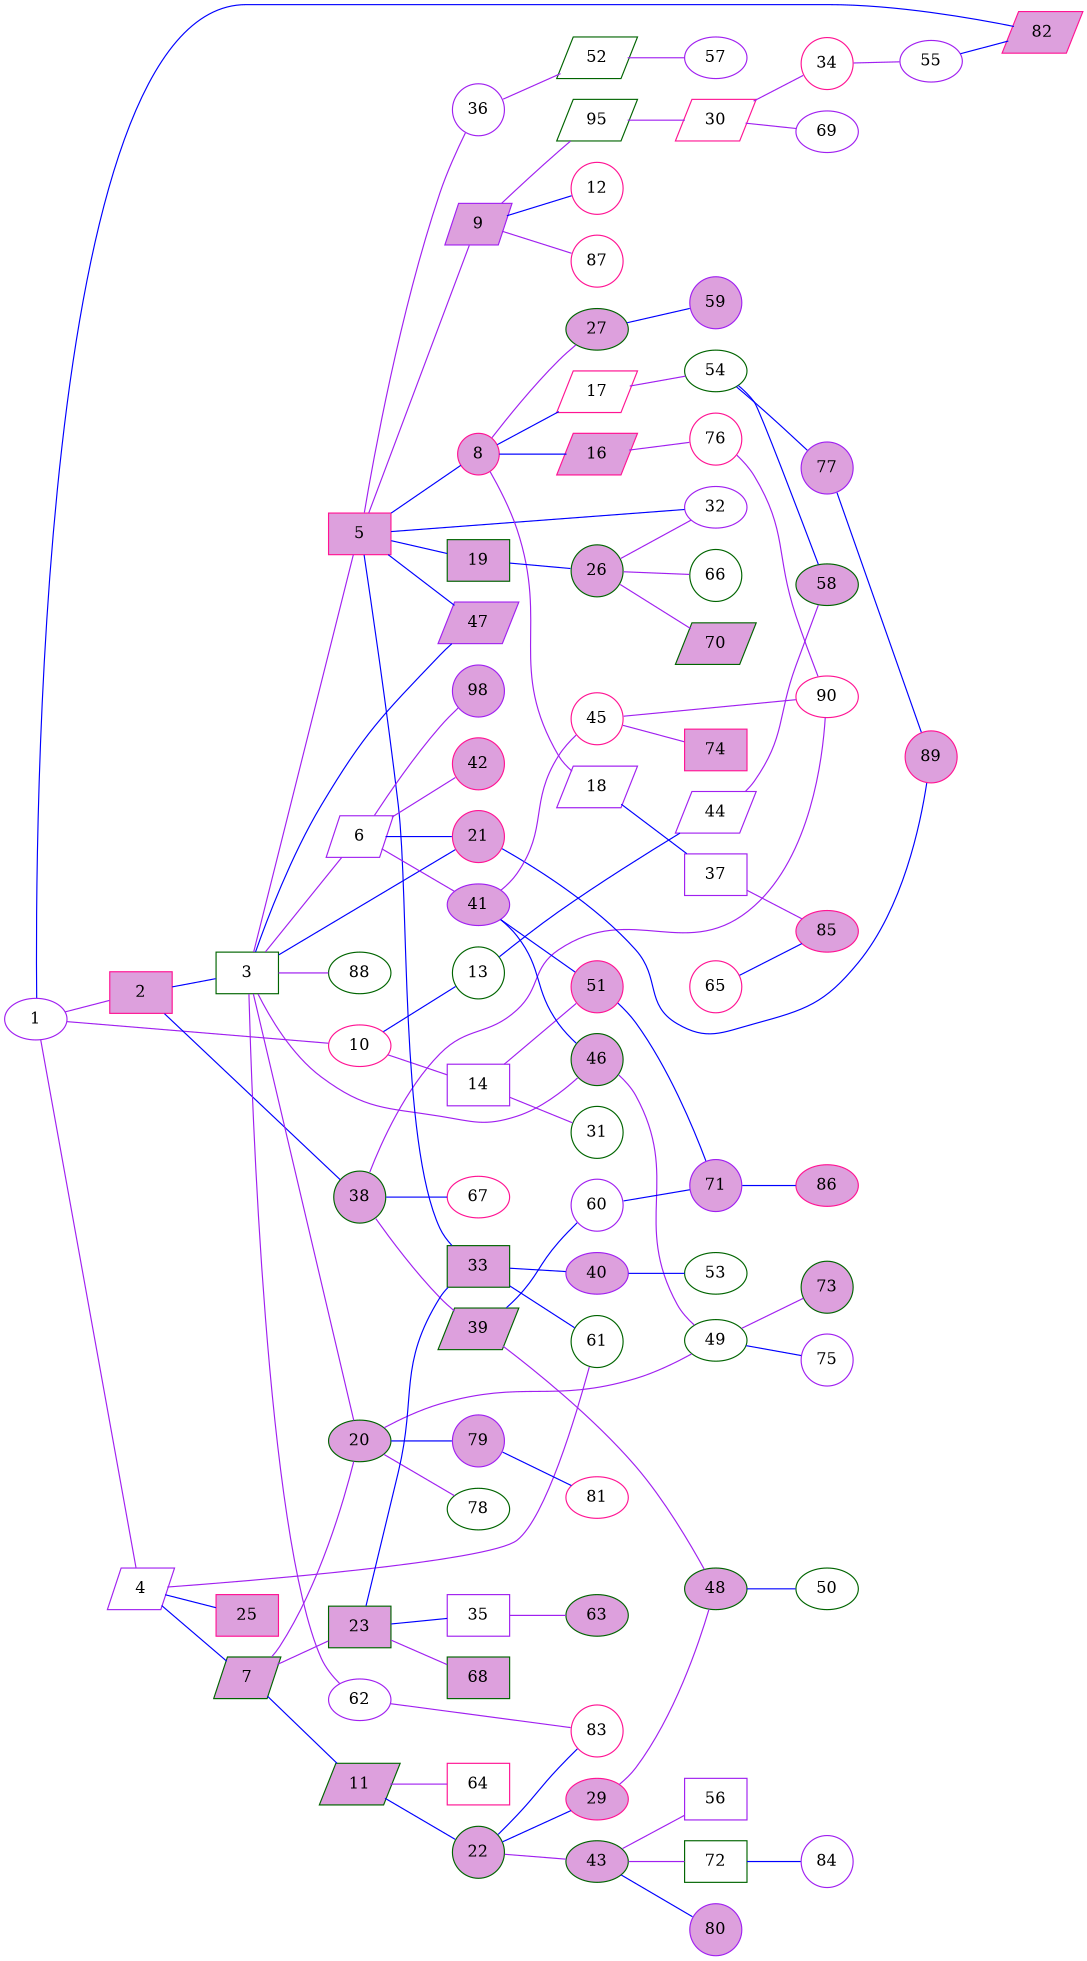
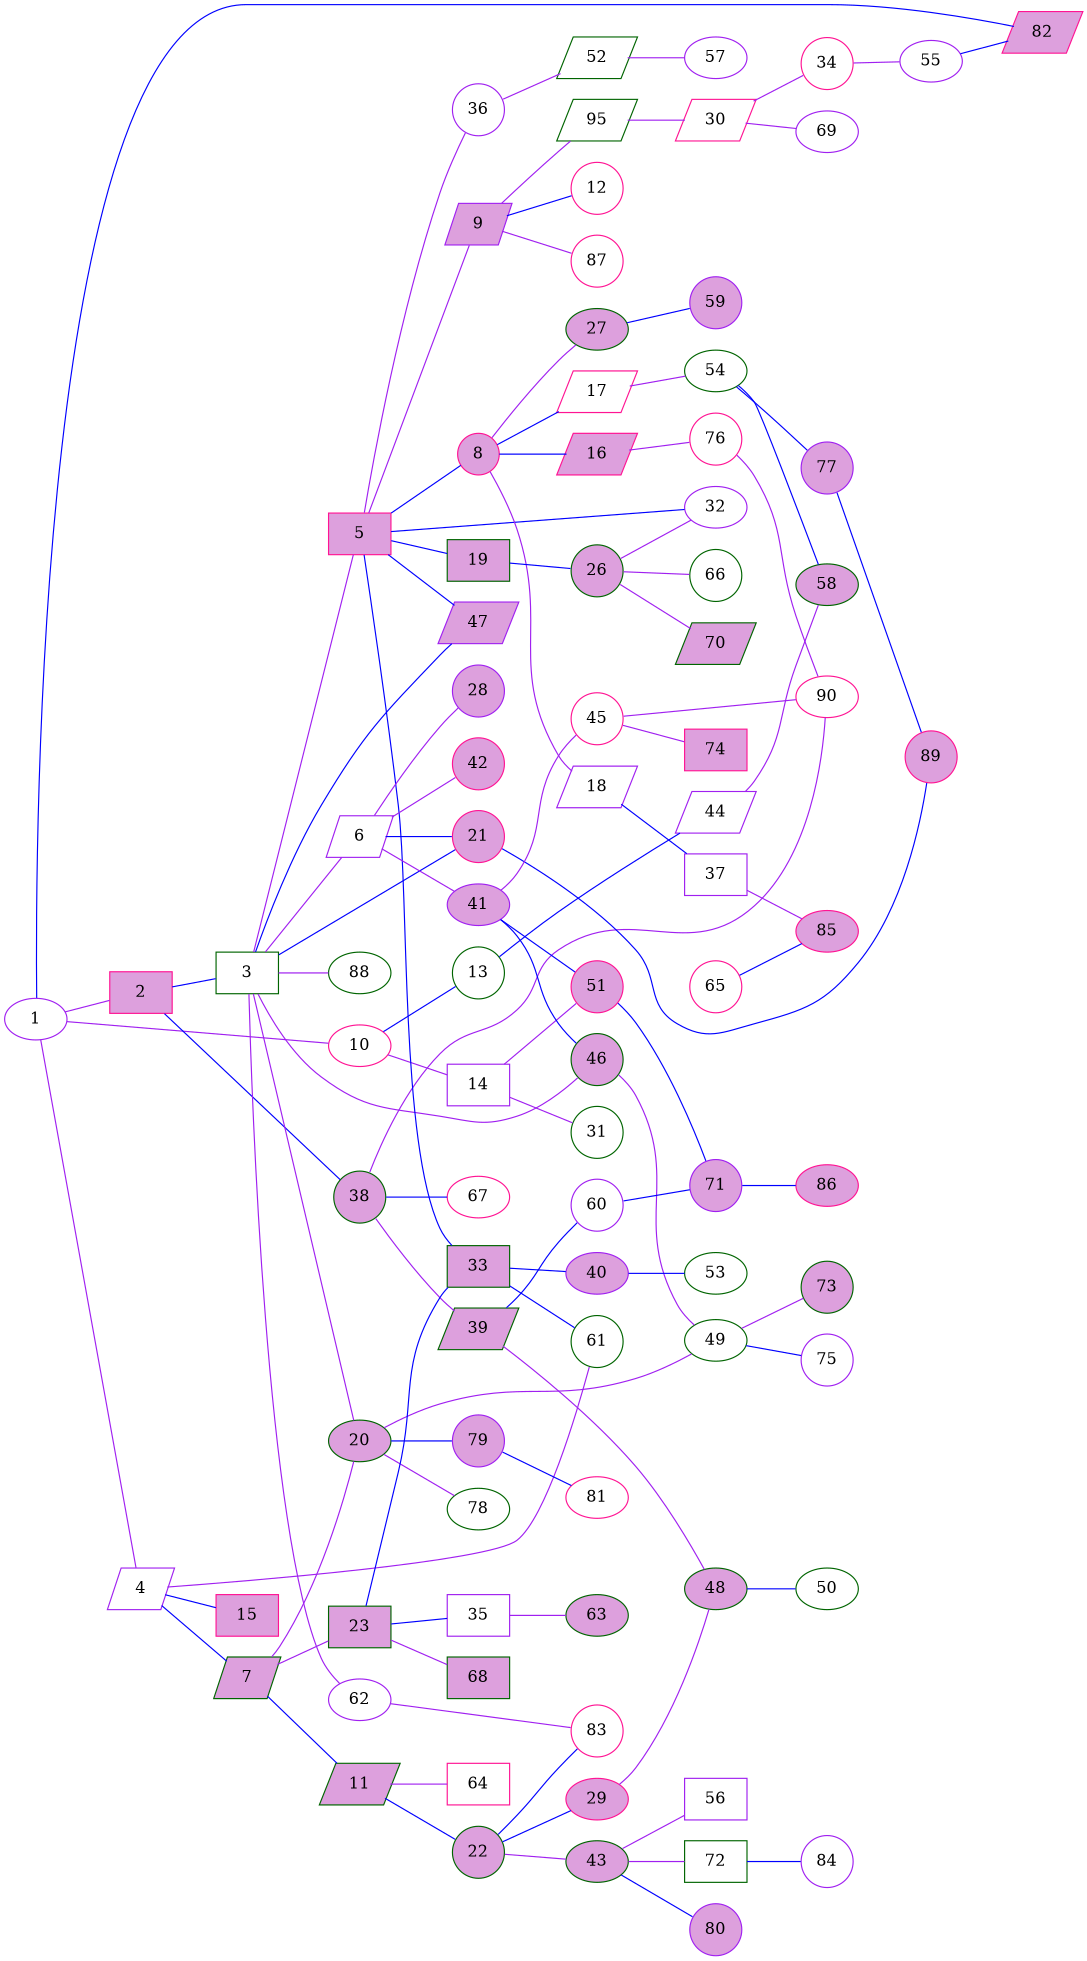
(478, 691) -> (478, 691)
(247, 1615) -> (247, 1615)
